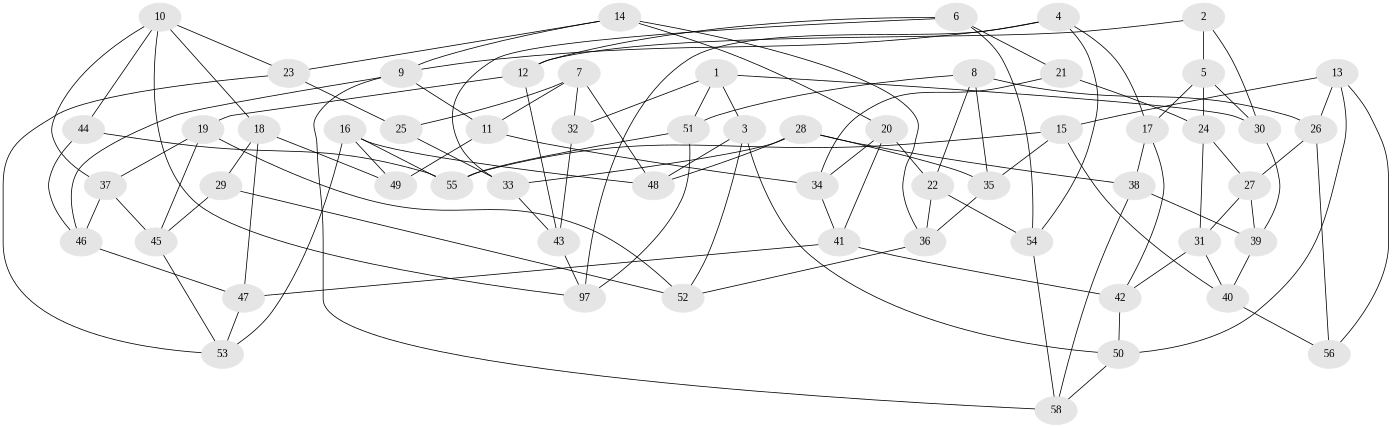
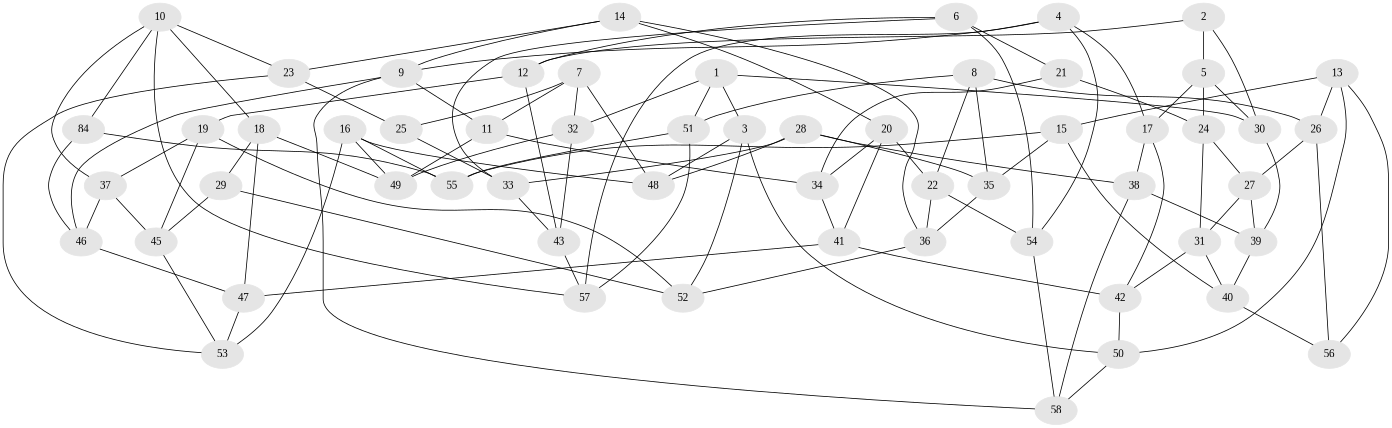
(84, 130) -> (84, 130)
none -> (482, 153)
(585, 298) -> (585, 298)
